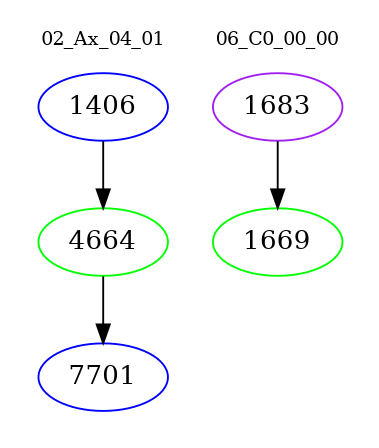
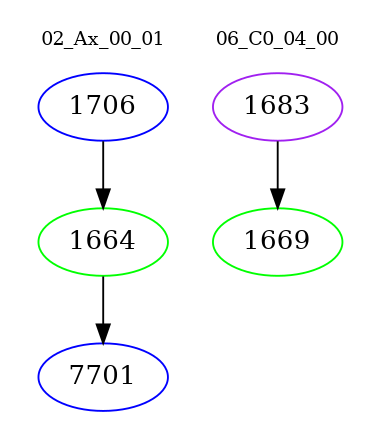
(103, 40) -> (103, 40)
(278, 40) -> (278, 40)
(103, 107) -> (103, 107)
(103, 242) -> (103, 242)
